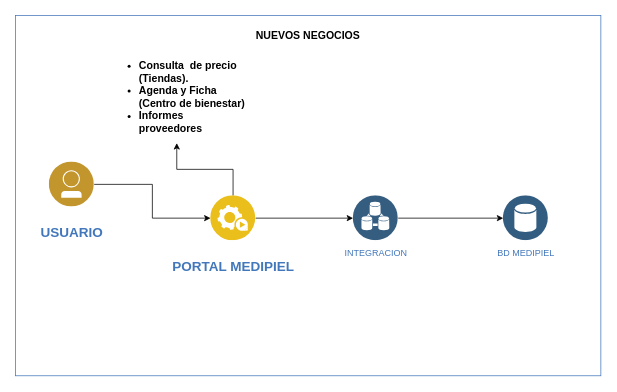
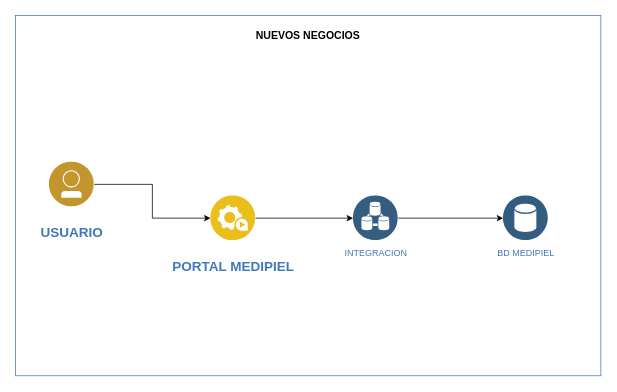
(177, 98) -> none
(196, 169) -> none
